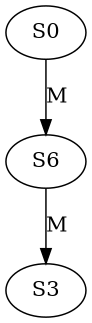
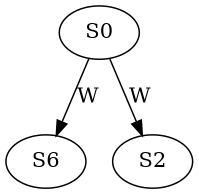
(57, 97) -> (88, 97)
none -> (153, 162)
(46, 290) -> none
